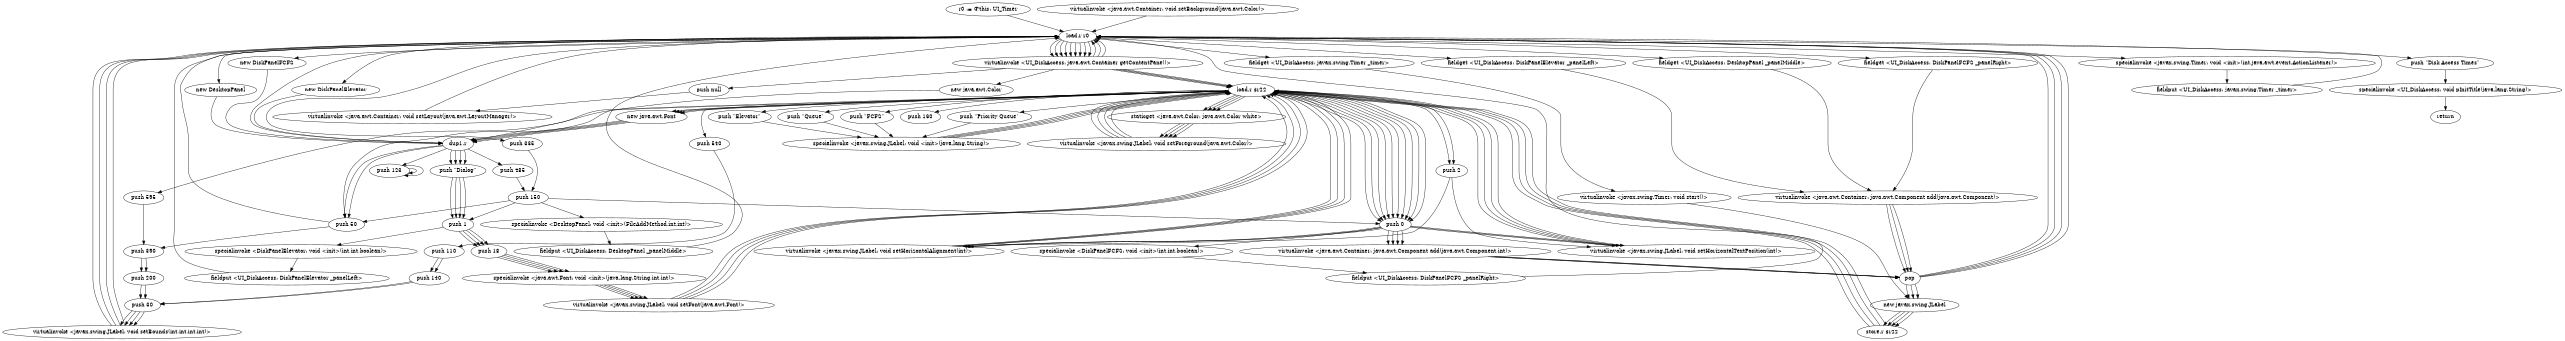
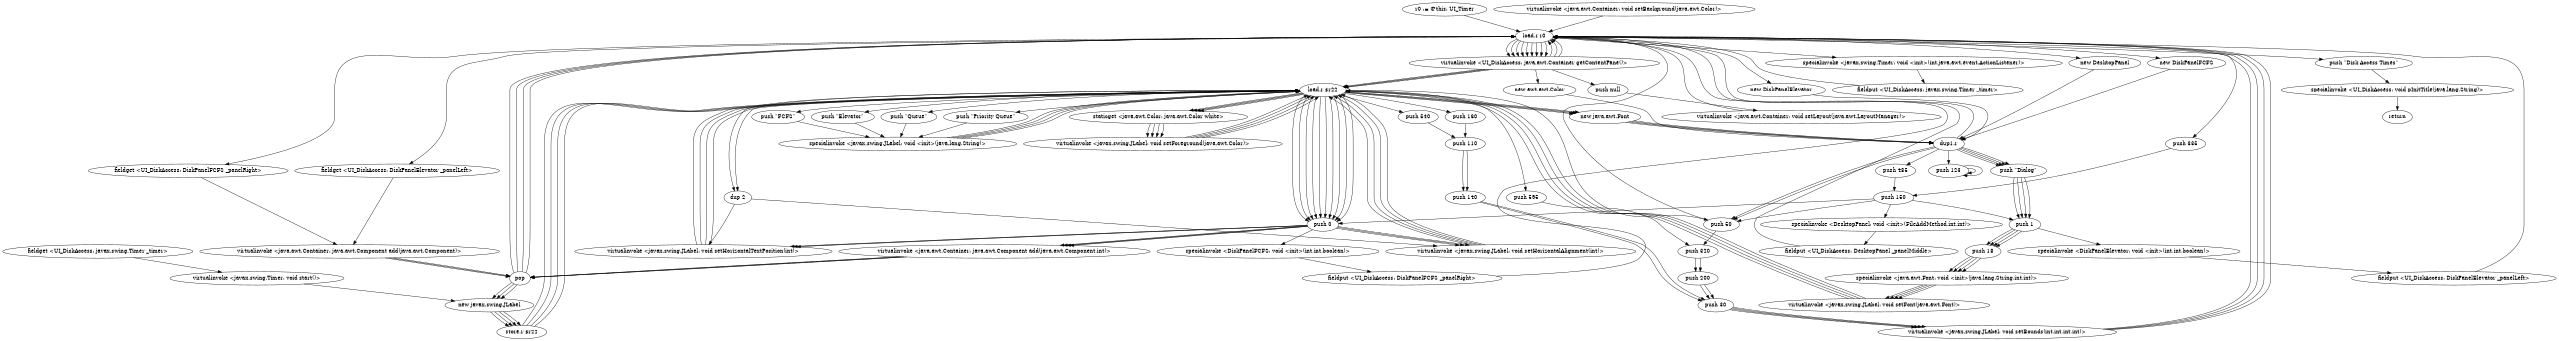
(1193, 49) -> none
(1732, 63) -> none
(976, 90) -> (1540, 90)
none -> (1465, 129)
(1452, 171) -> (738, 198)
(144, 251) -> (1698, 251)
